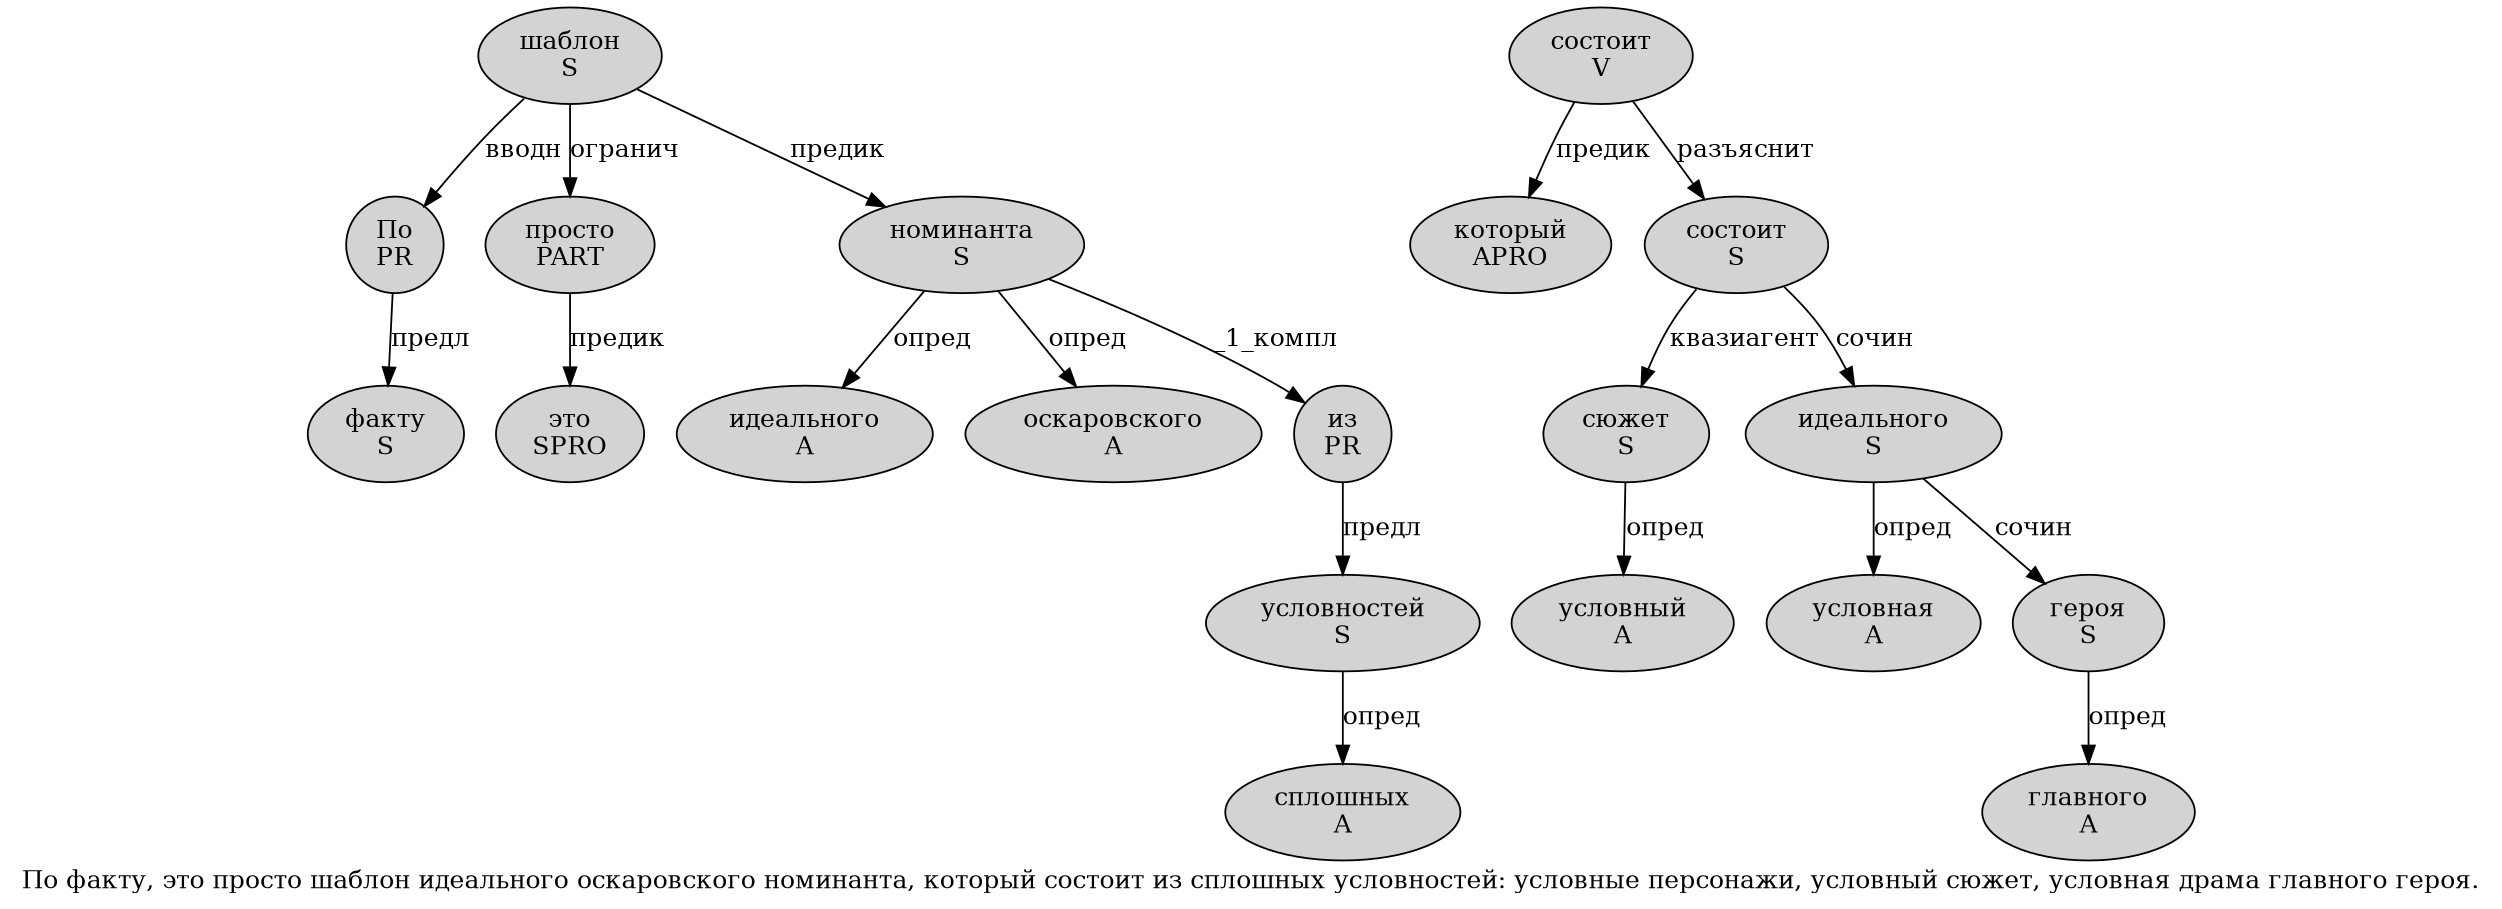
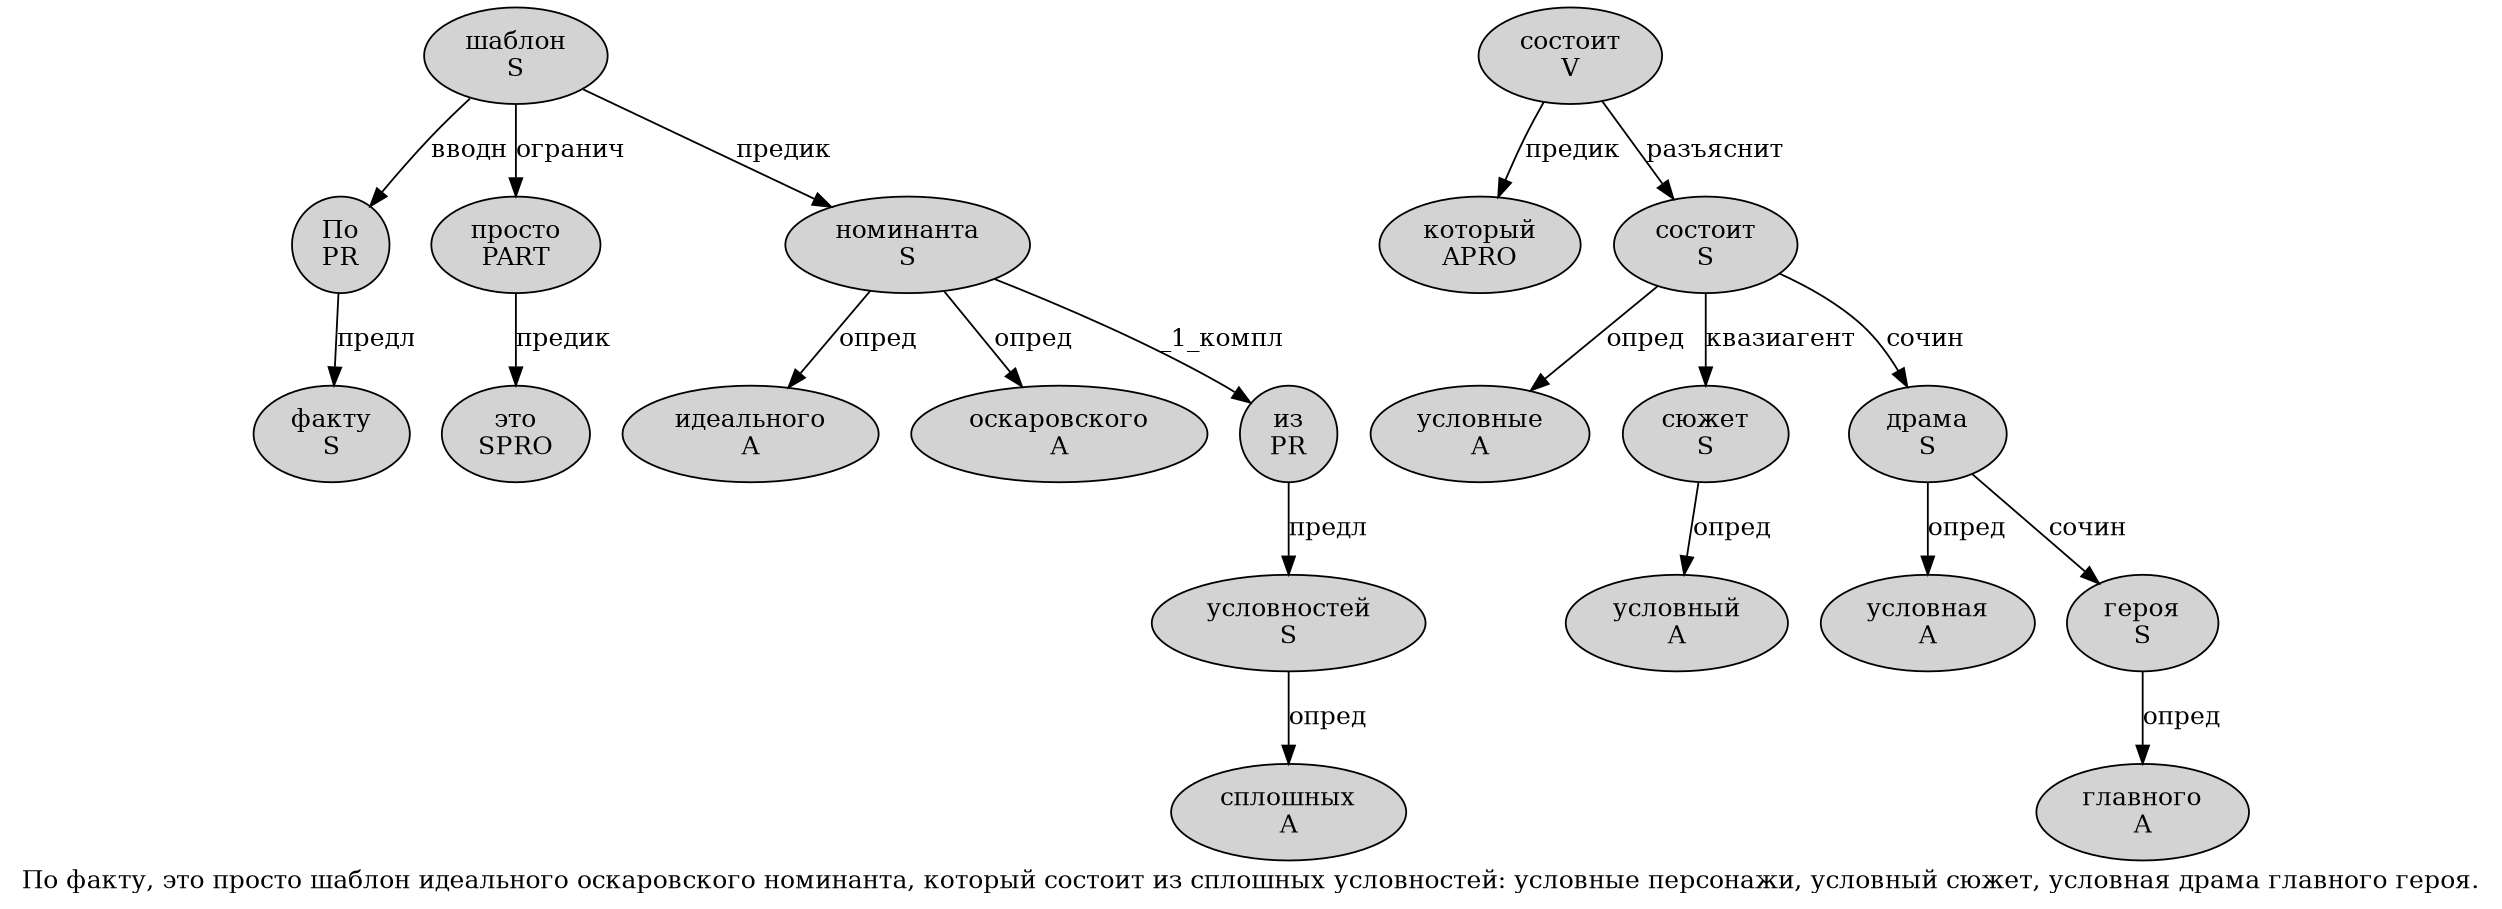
none -> (1480, 434)
(1874, 434) -> (1928, 434)
